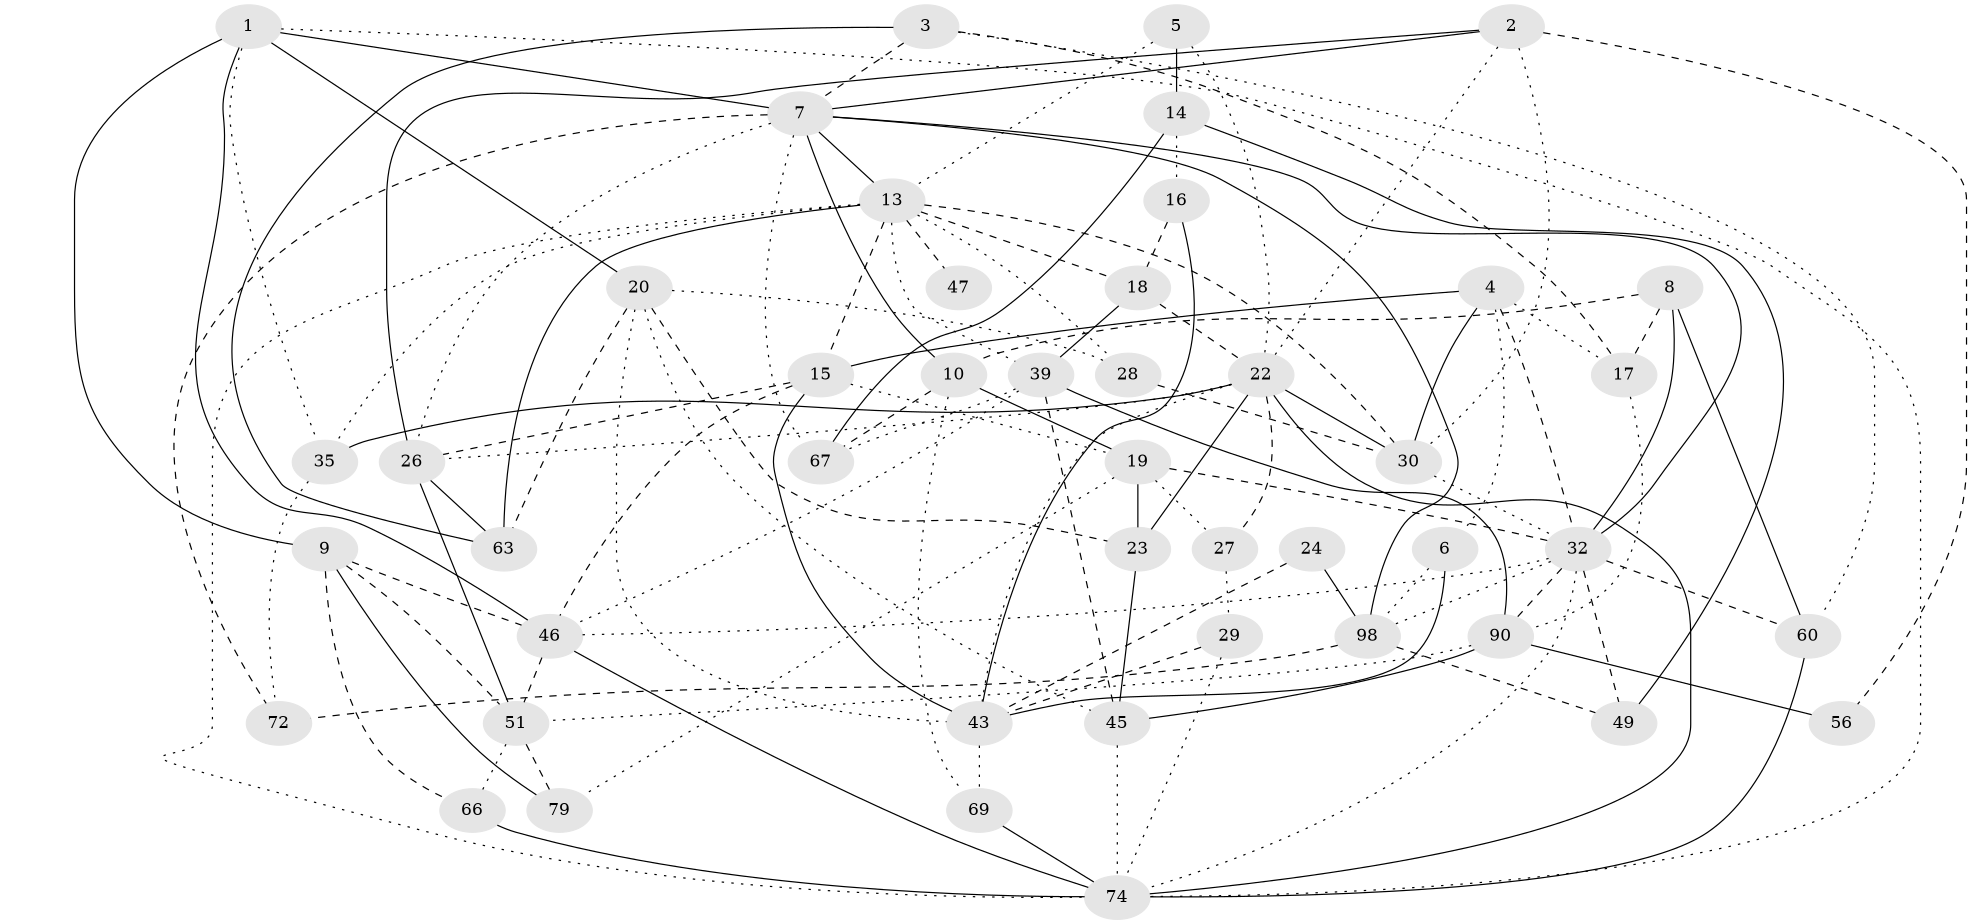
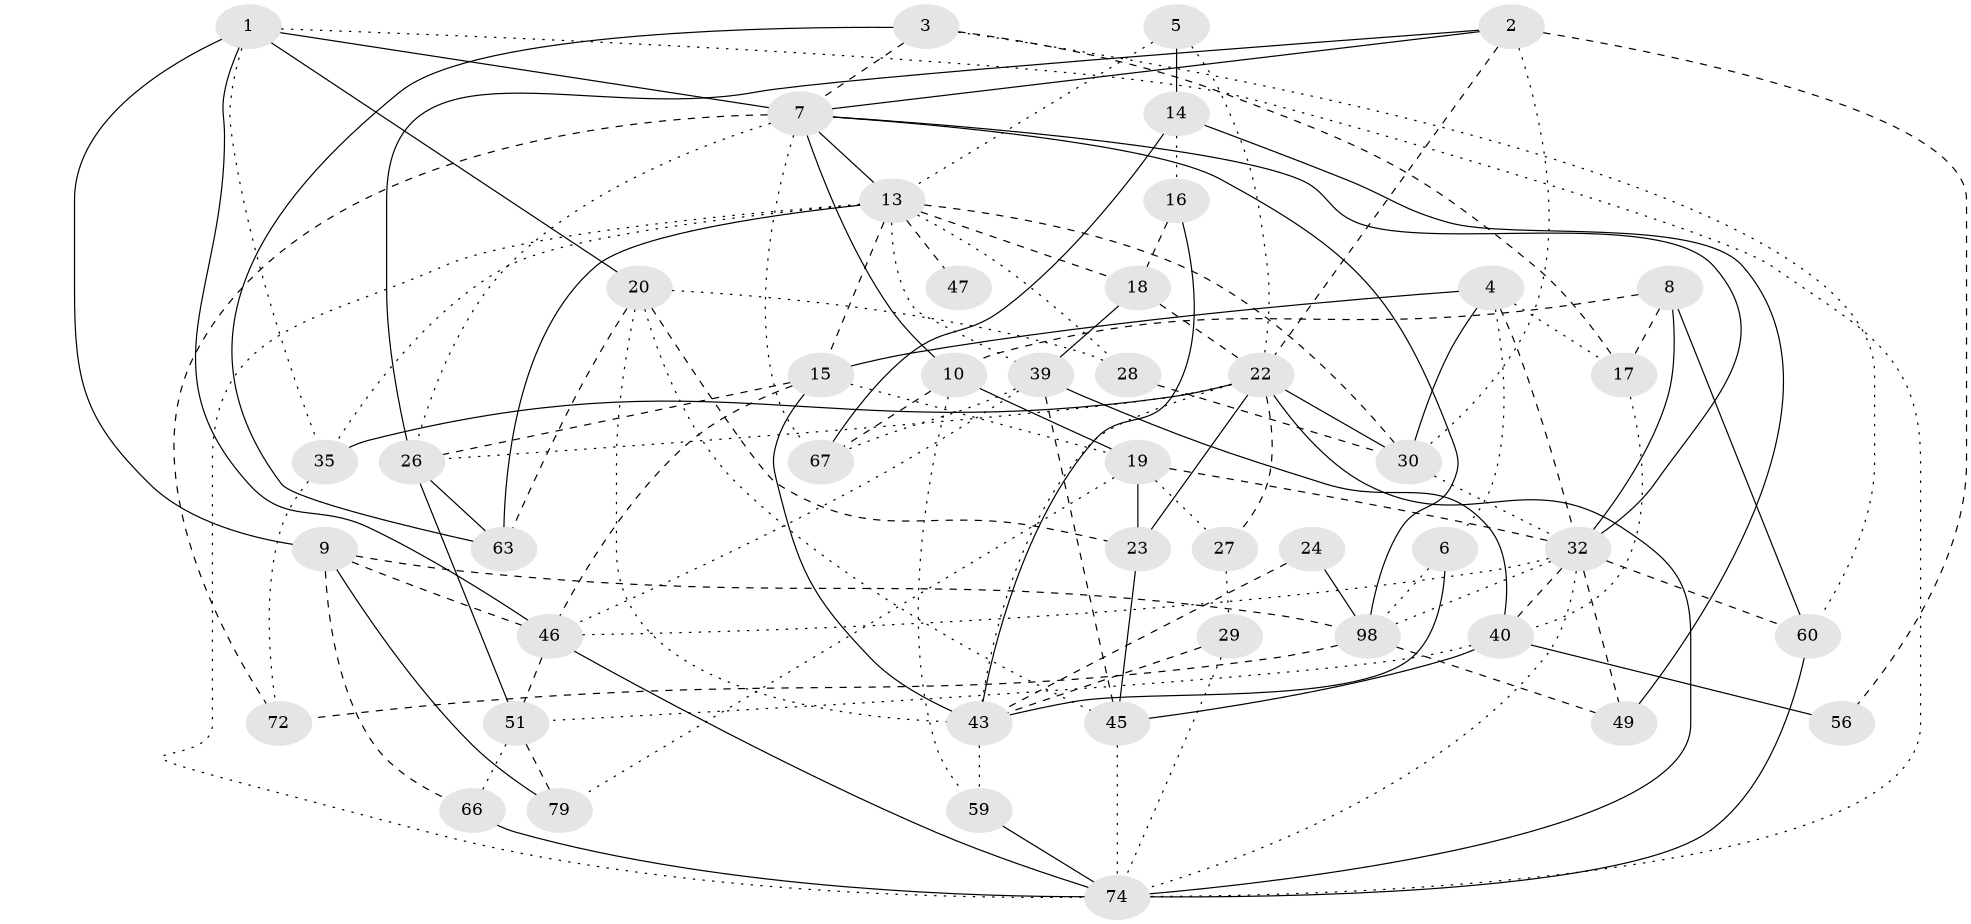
(1381, 209) -> (1381, 209)
(427, 631) -> (847, 588)
(1501, 636) -> (1501, 636)
(979, 811) -> (979, 811)
